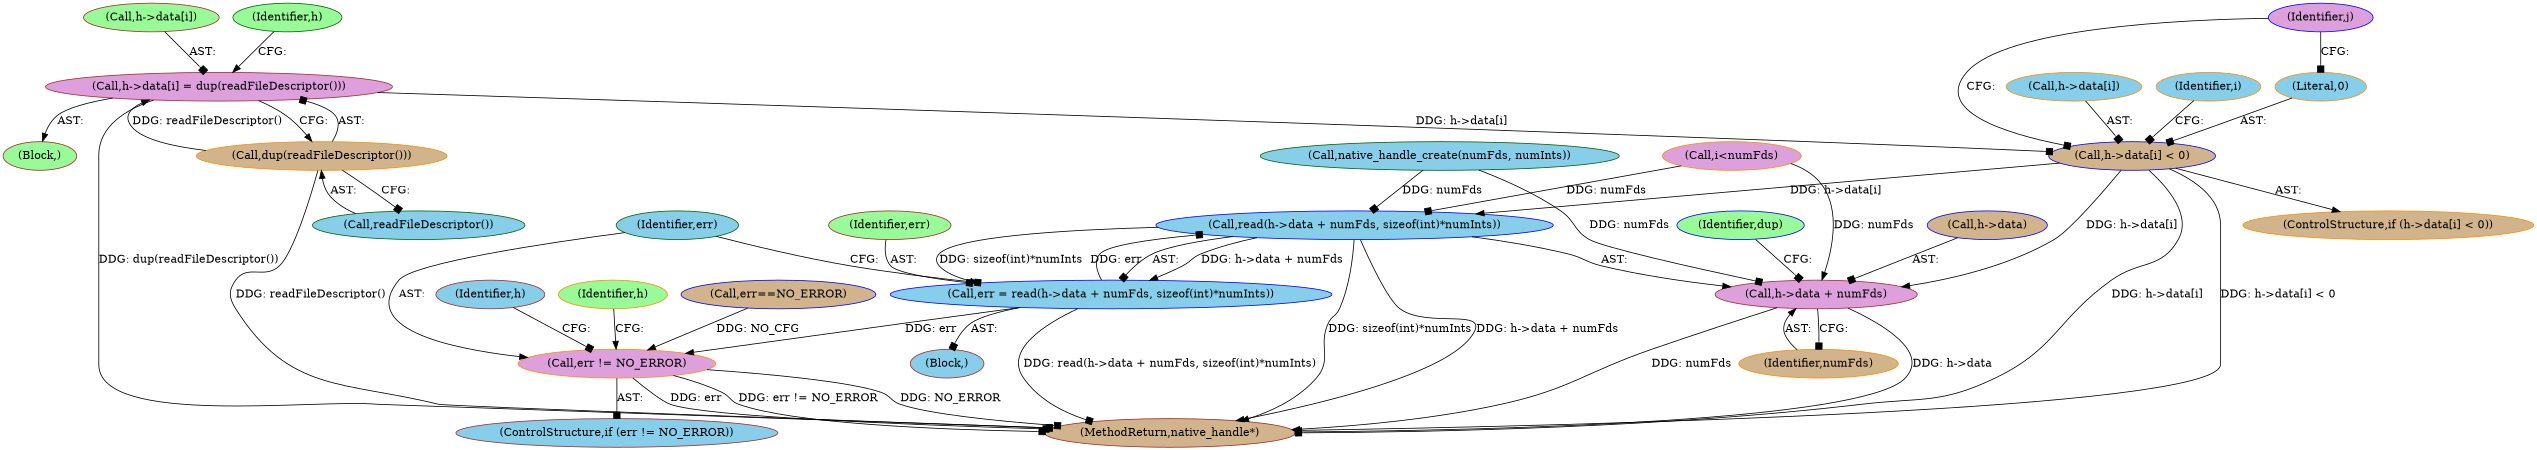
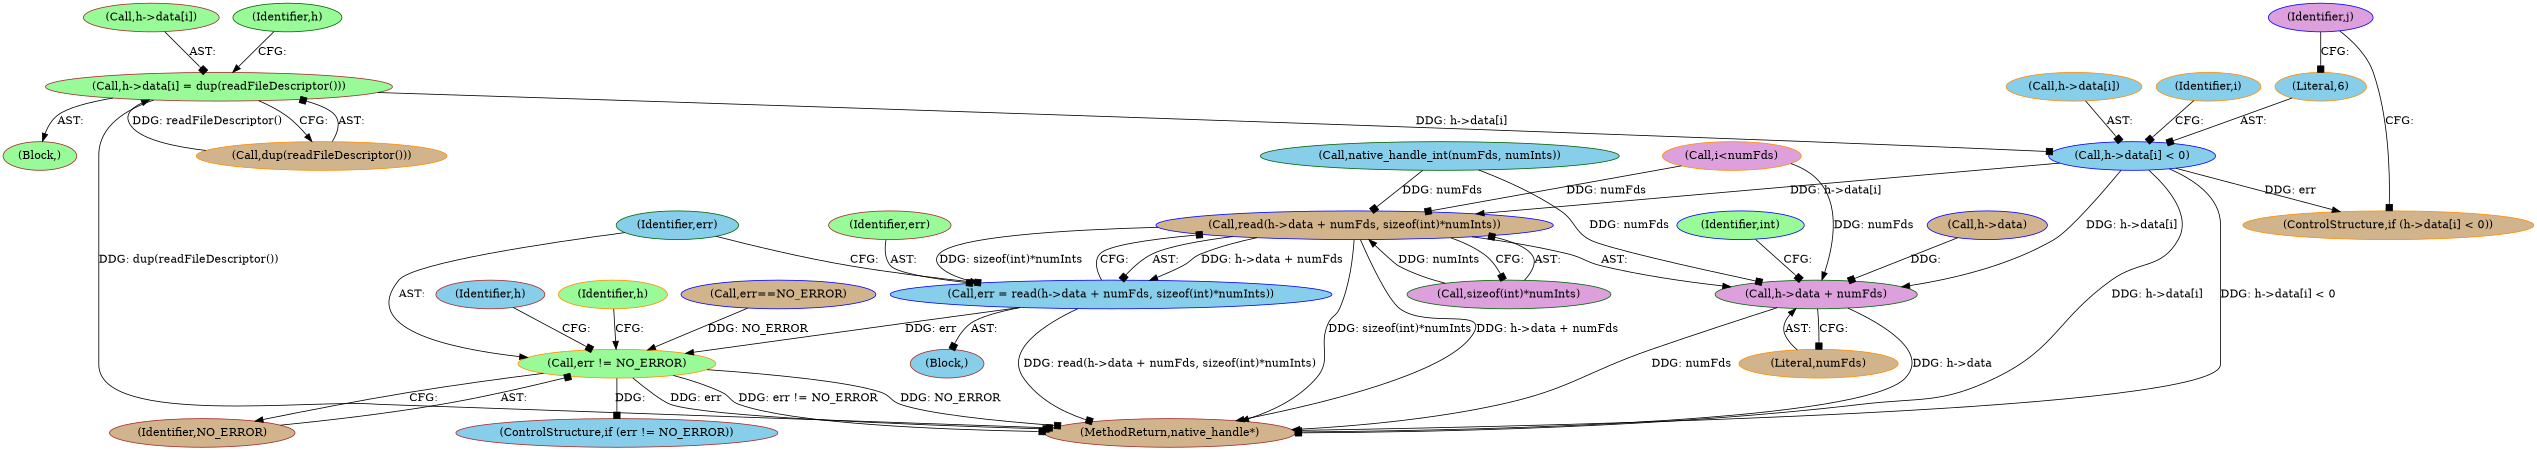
(2042, 39) -> (2383, 110)
(219, 87) -> (219, 87)
(2321, 87) -> (2321, 87)
(1440, 156) -> (1440, 156)
(2132, 156) -> (2132, 156)
(2290, 191) -> (2290, 191)
(419, 225) -> none
(1355, 225) -> (1355, 225)
(1741, 225) -> (1741, 225)
(1116, 260) -> (1116, 260)
(1928, 260) -> (1928, 260)
none -> (1509, 294)
(1816, 294) -> (1816, 294)
(758, 329) -> (758, 329)
(617, 364) -> (617, 364)
(1819, 364) -> (1819, 364)
(407, 397) -> none
(632, 398) -> (632, 398)
none -> (202, 433)
